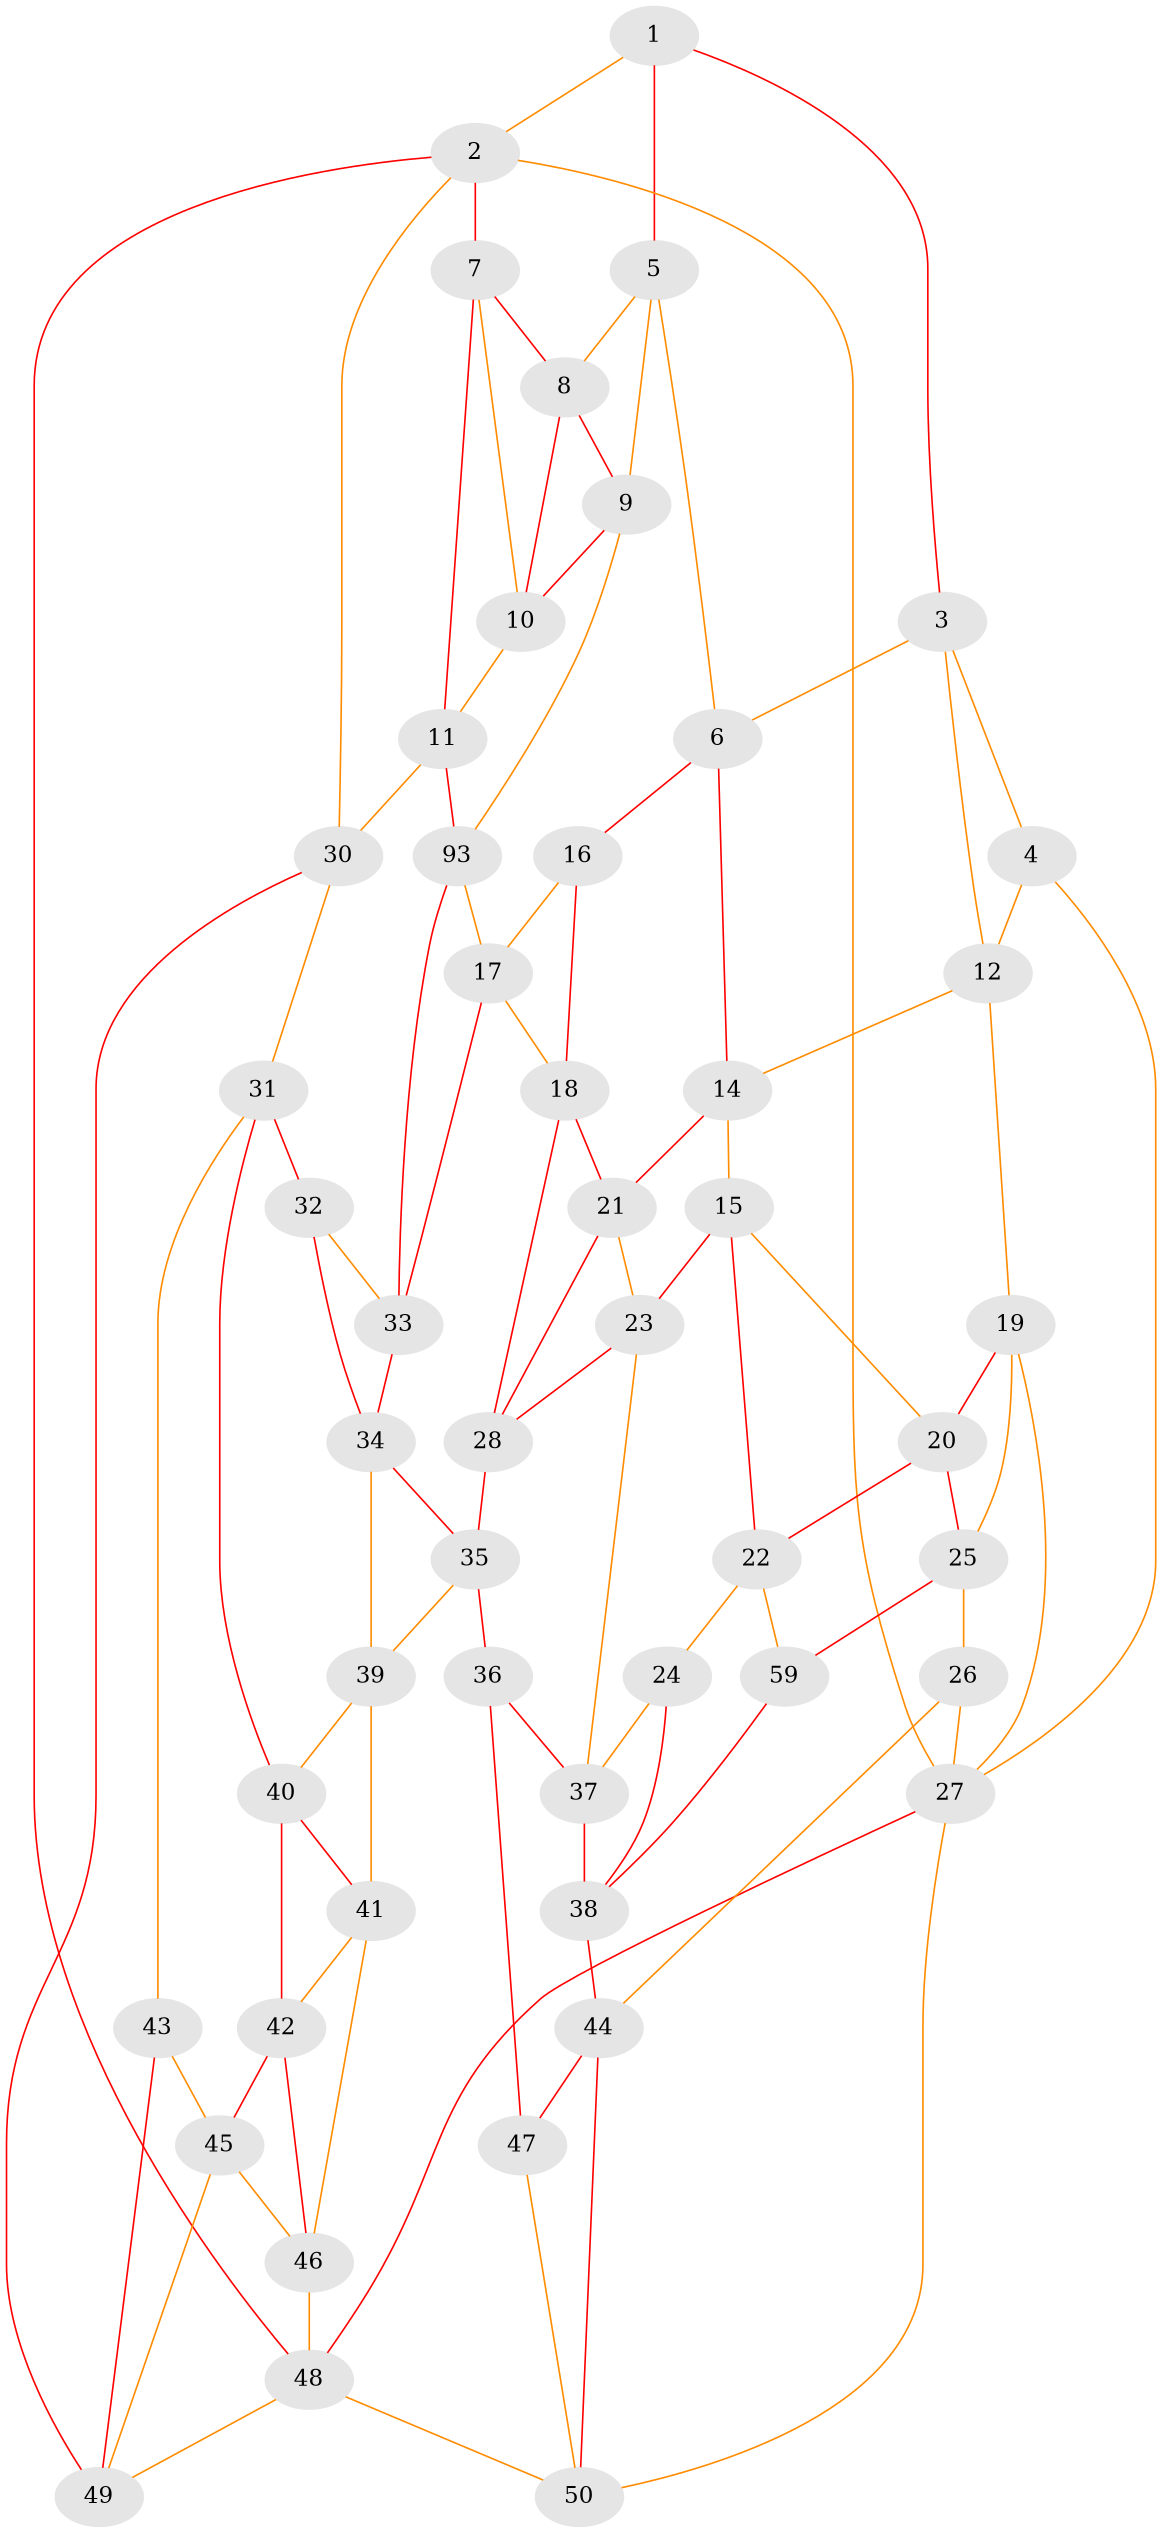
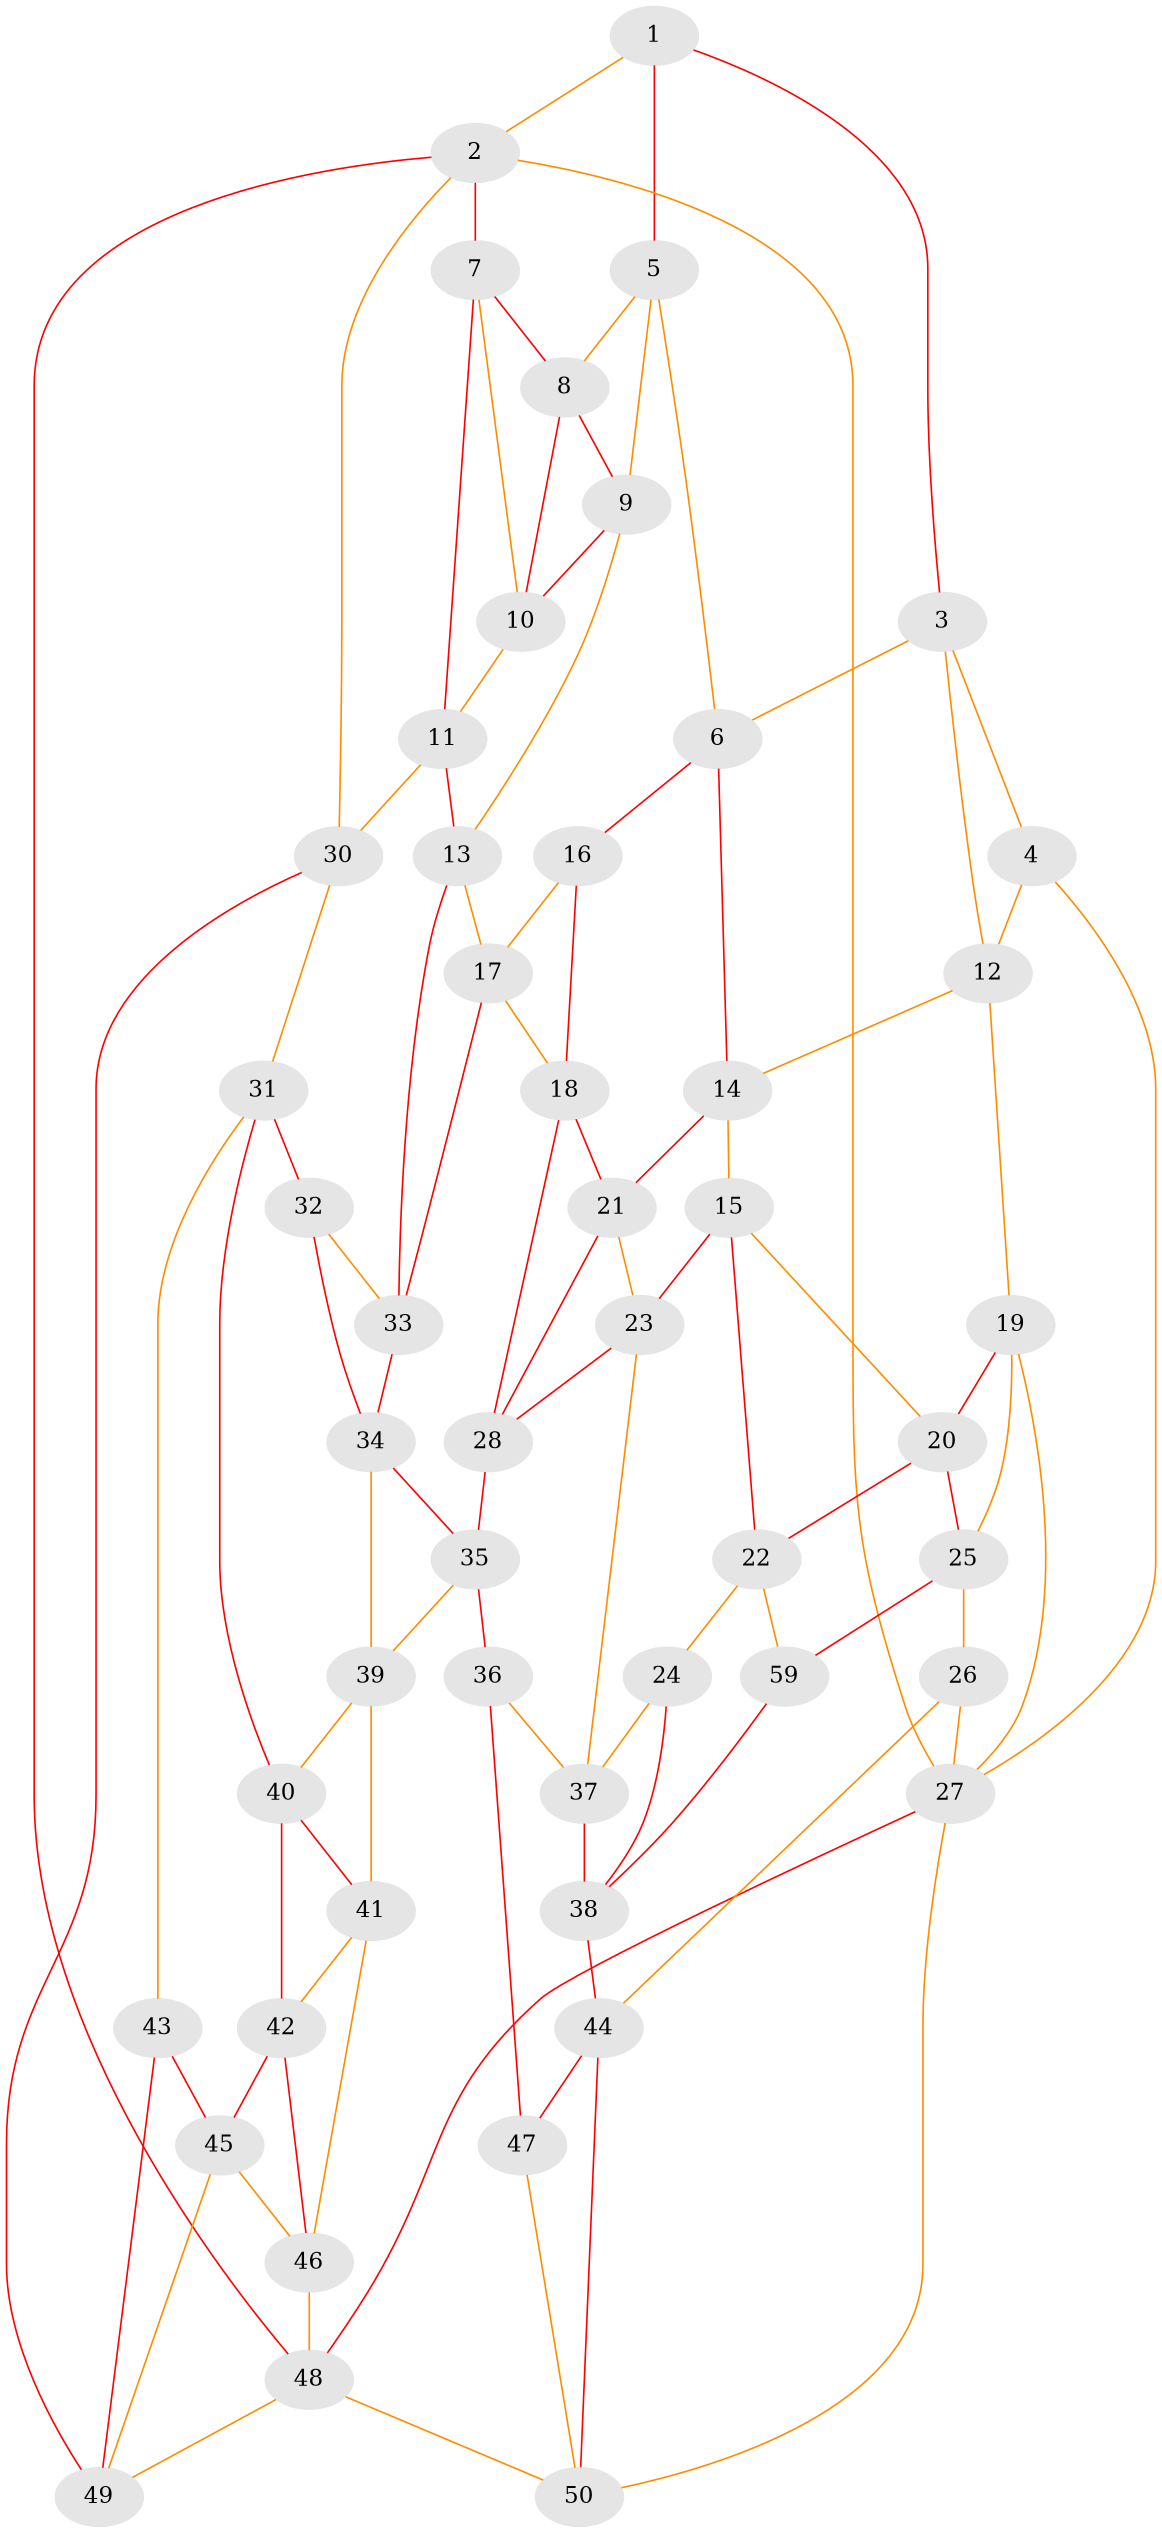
(457, 856) -> (457, 856)
(536, 1735) -> (536, 1735)
(189, 2087) -> (189, 2087)
